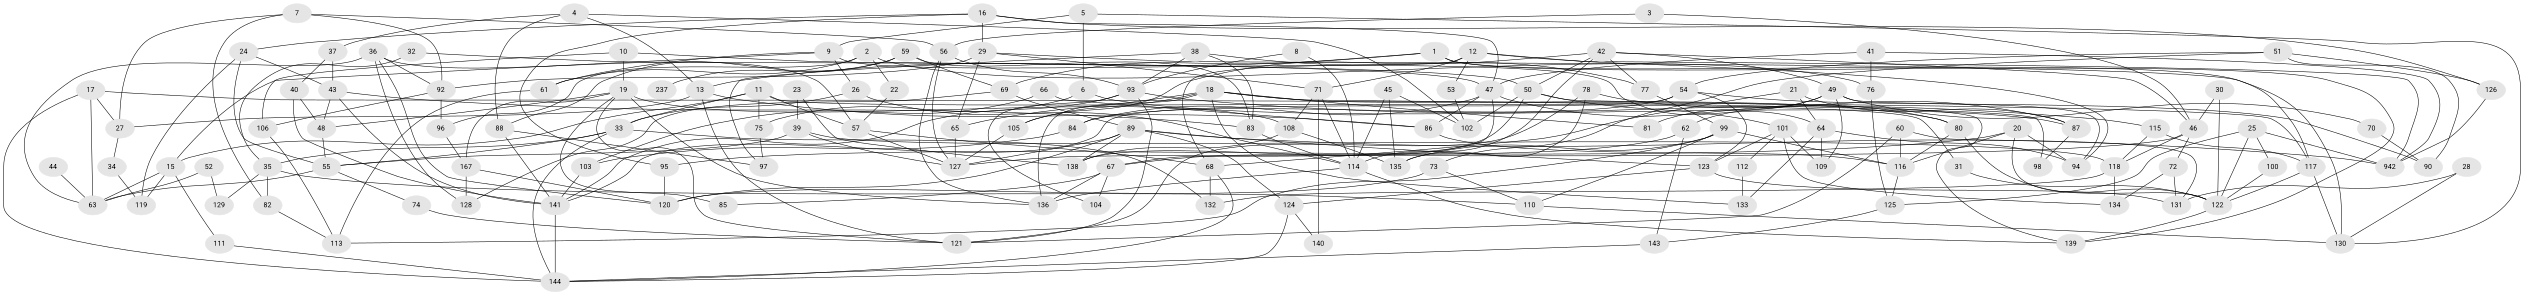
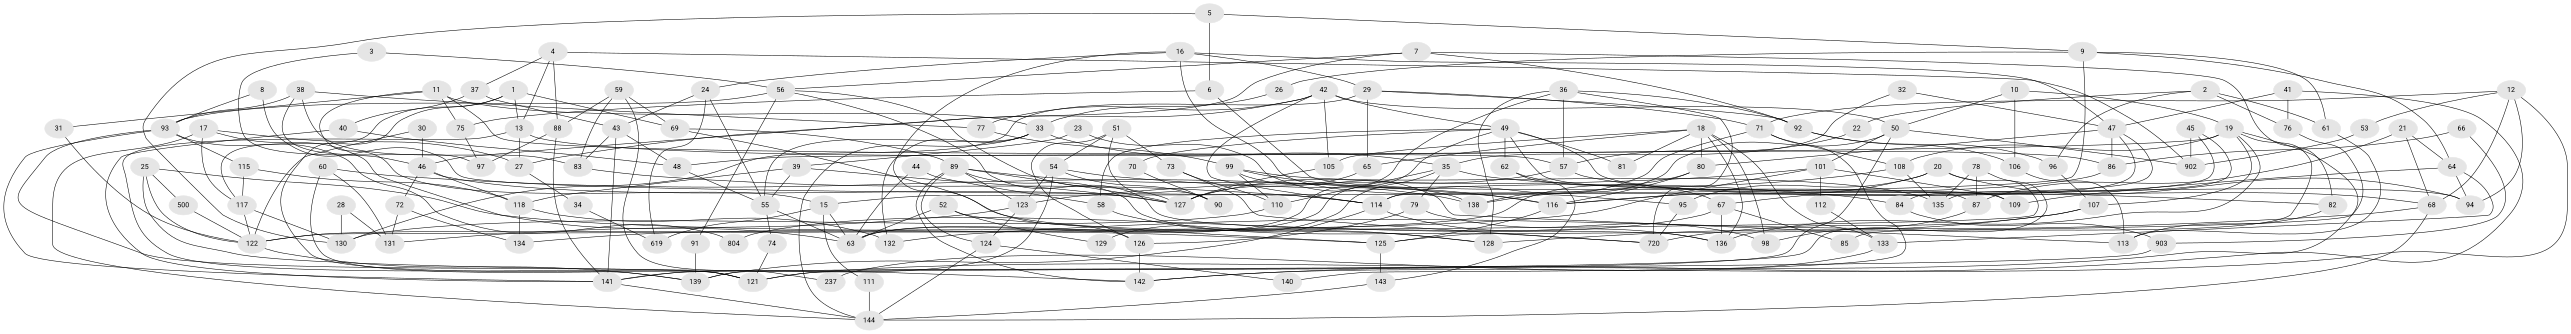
(1467, 129) -> (2191, 167)
(1200, 130) -> none
(466, 167) -> (2094, 205)
(586, 167) -> (2161, 244)
(2273, 167) -> (183, 205)
(2390, 167) -> (1140, 282)
(141, 205) -> (657, 244)
(665, 205) -> (1654, 244)
(1096, 205) -> (734, 244)
none -> (1101, 205)
none -> (1415, 205)
none -> (1318, 213)
none -> (1160, 231)
none -> (695, 244)
none -> (1305, 261)
